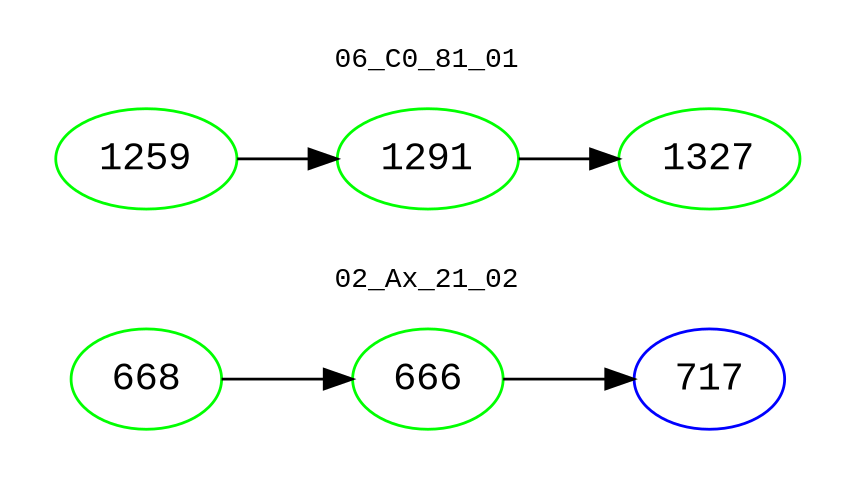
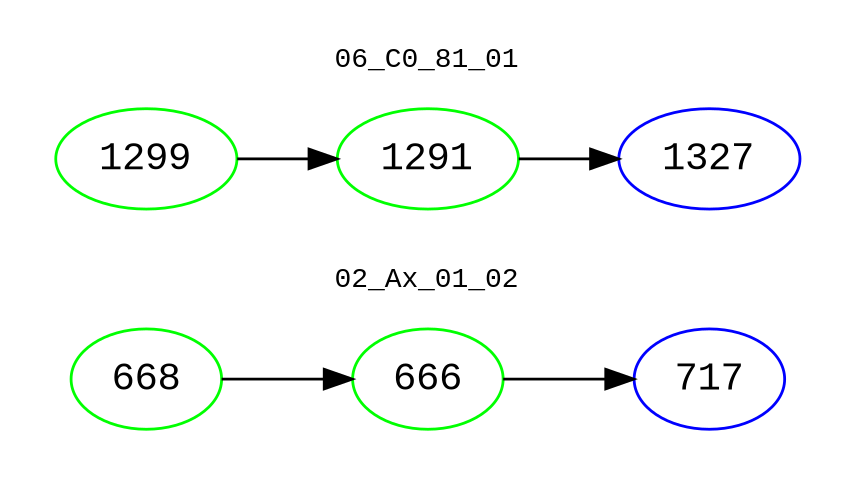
(146, 159) -> (146, 159)
(709, 159) -> (709, 159)
(428, 280) -> (428, 280)
